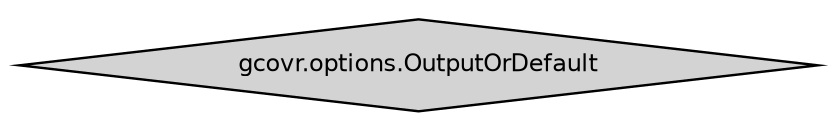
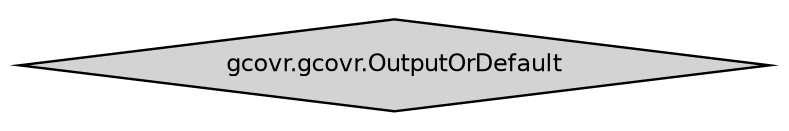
(419, 65) -> (394, 65)
